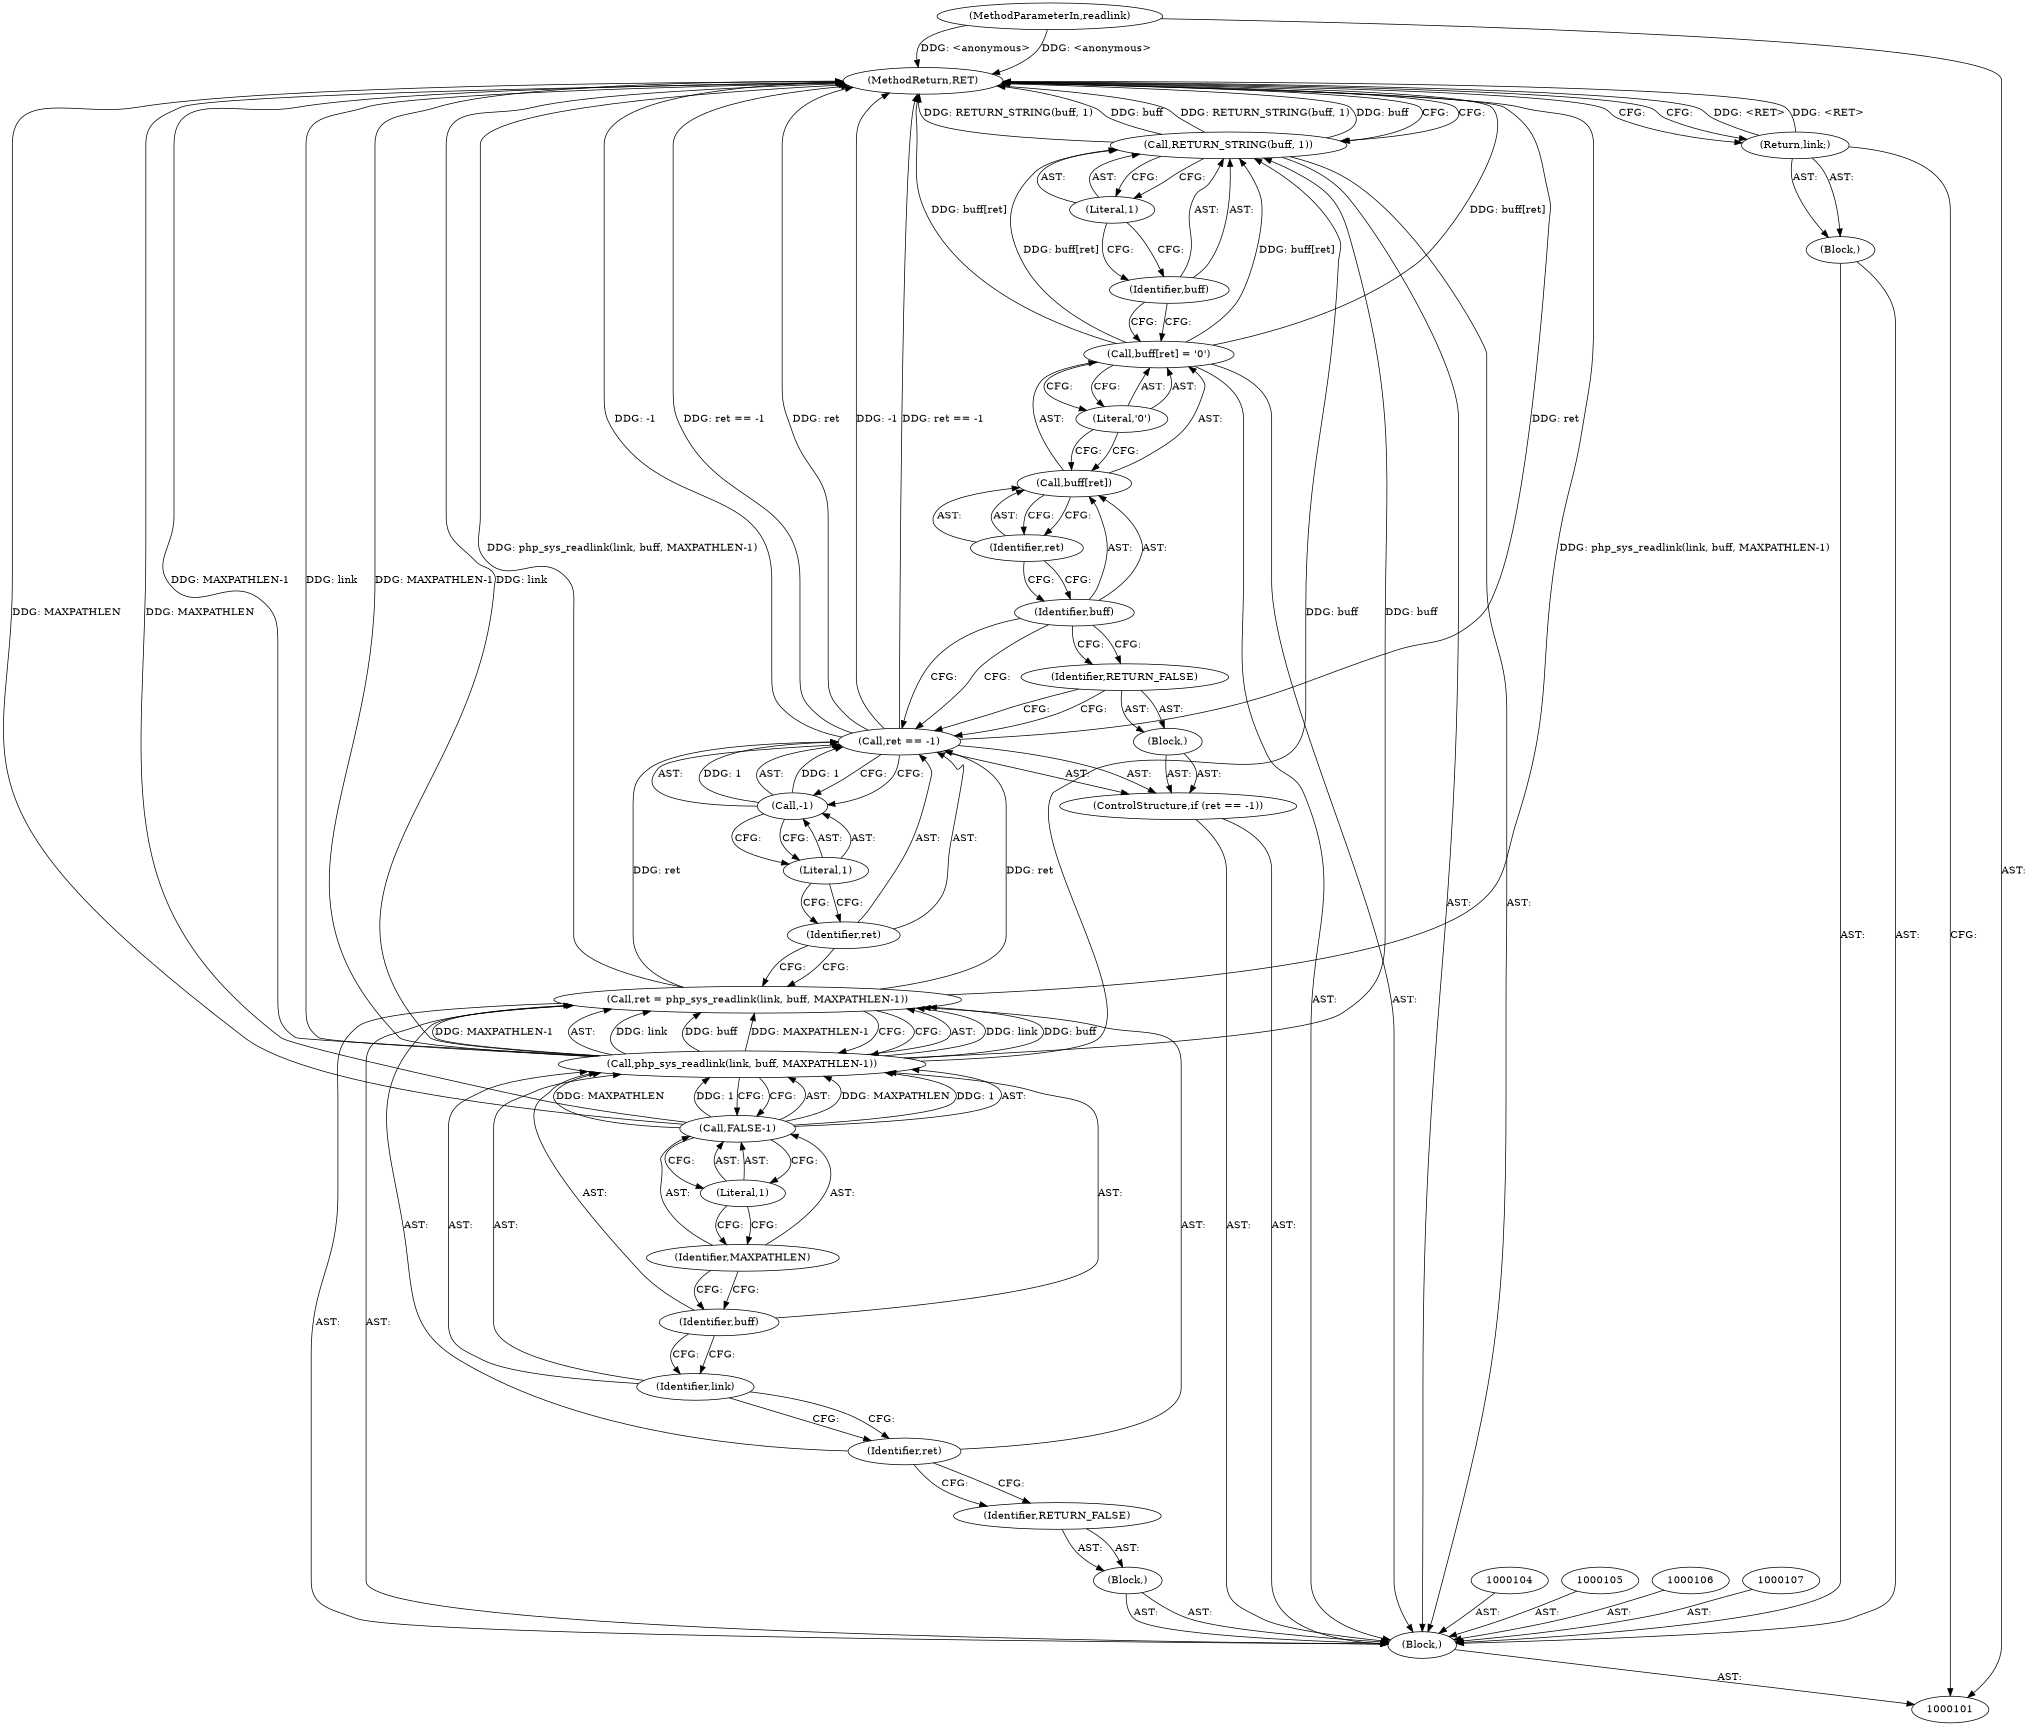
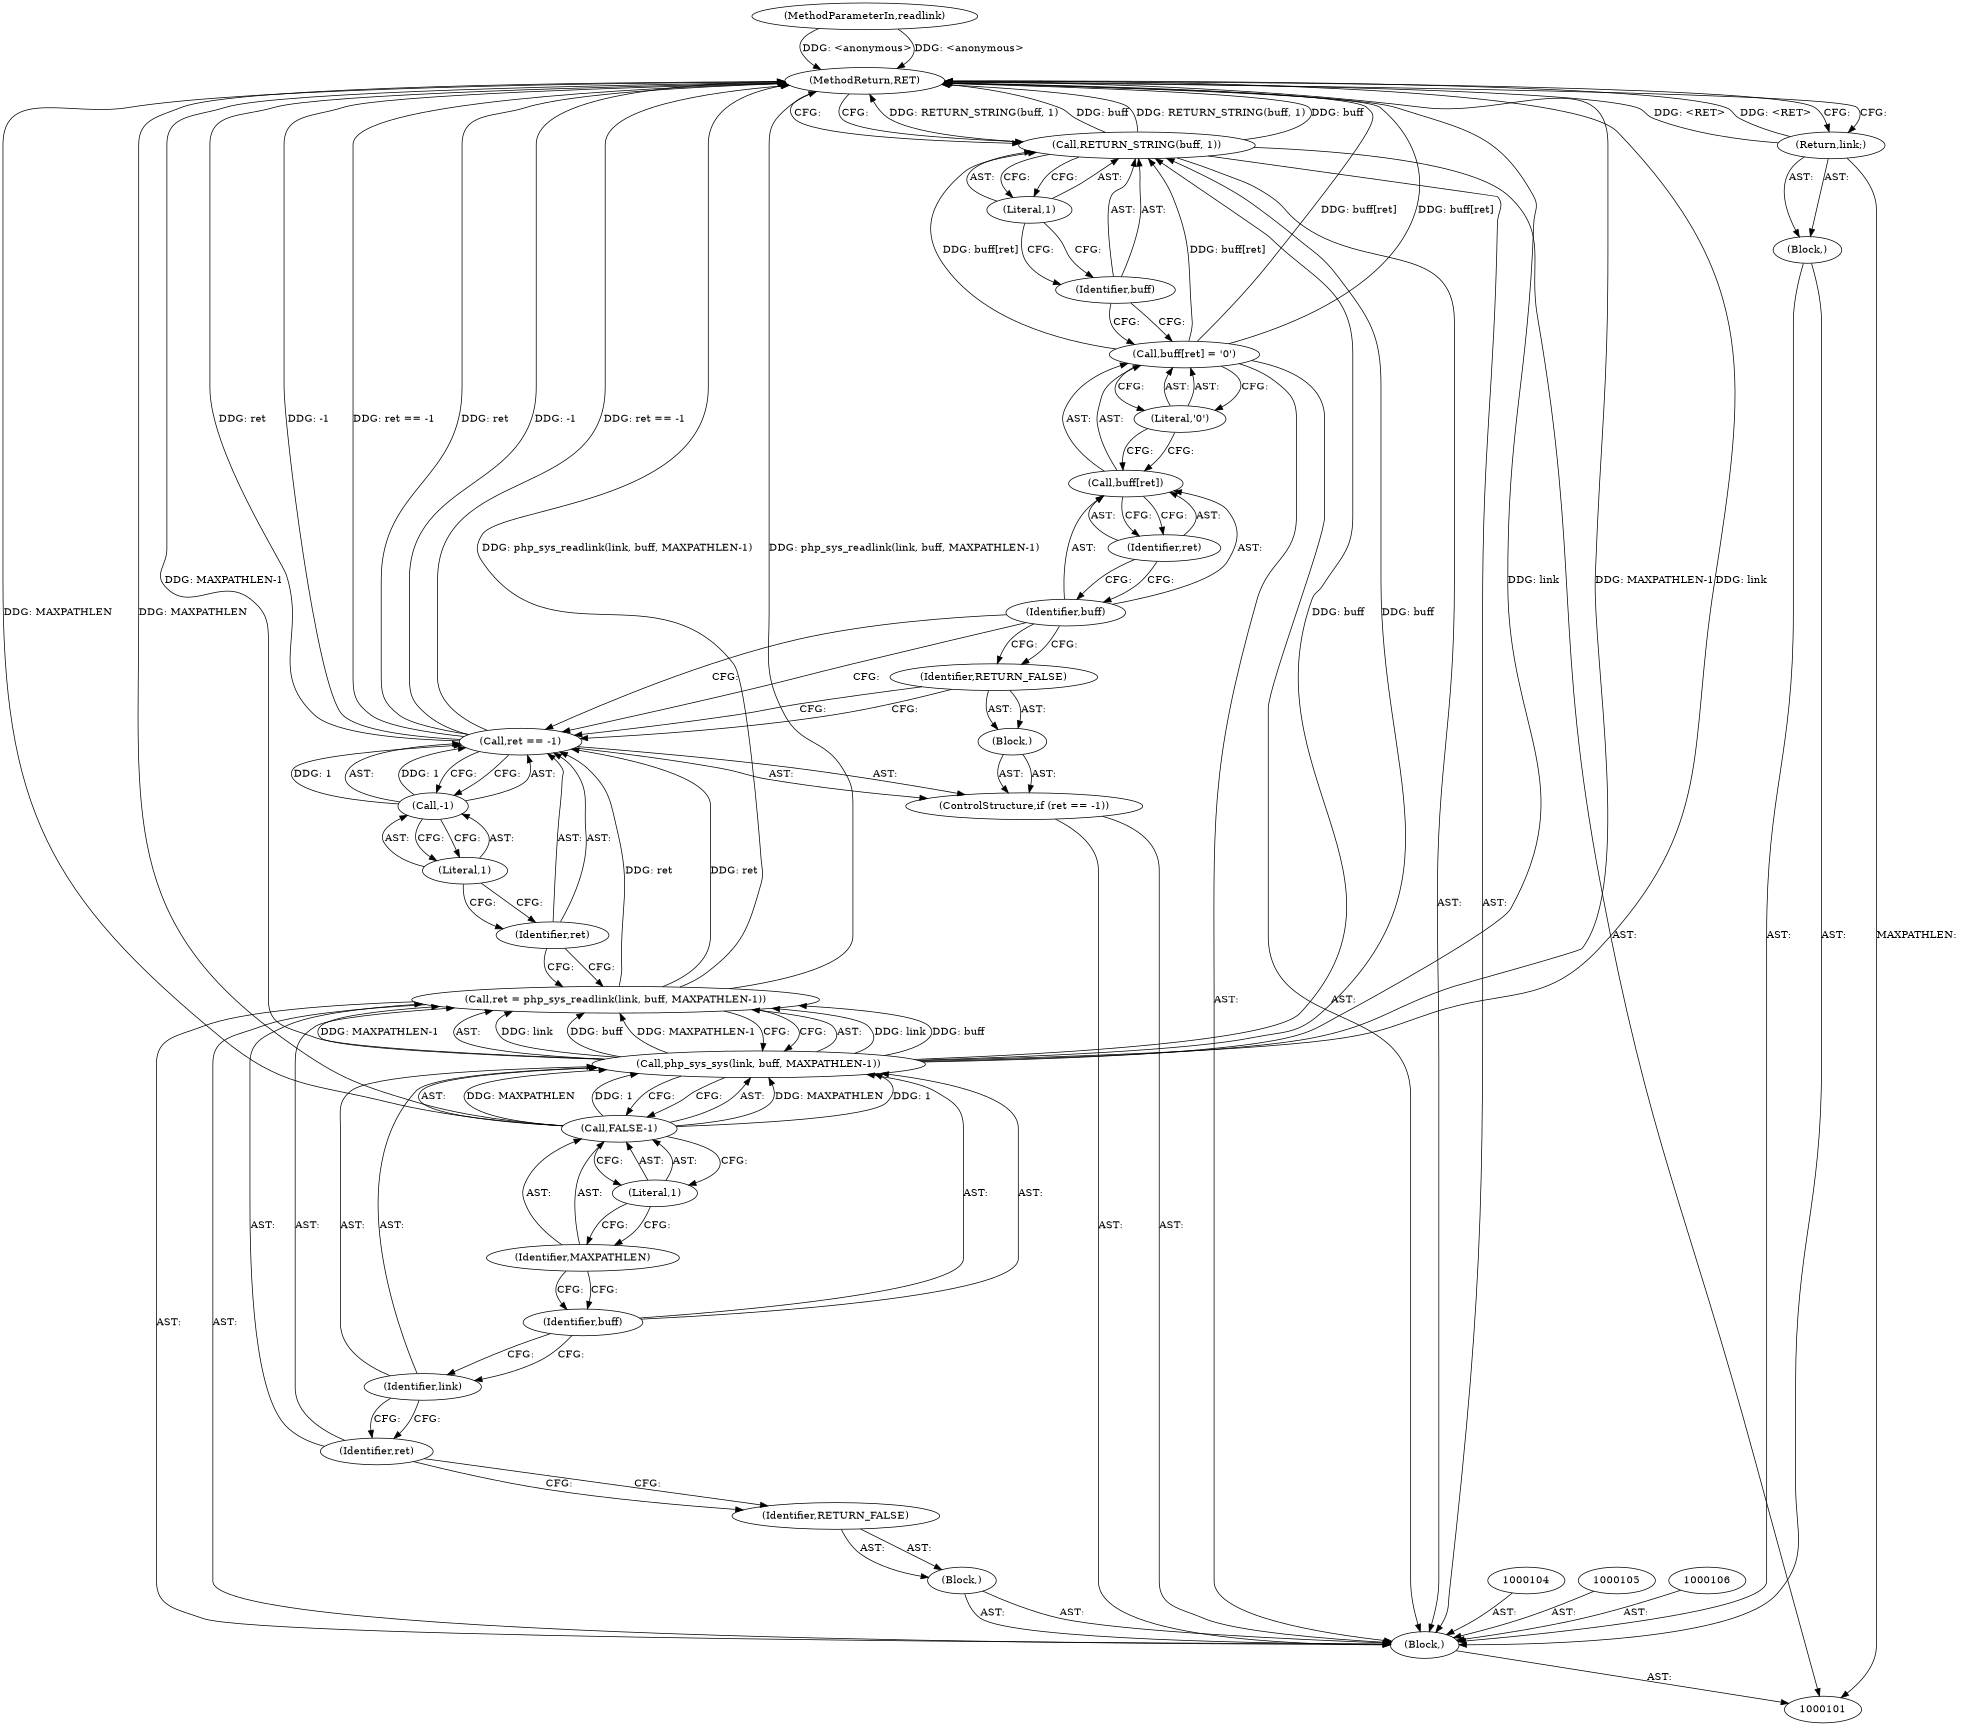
(2001, 468) -> (1590, 821)
(1965, 935) -> (1918, 935)
(742, 1064) -> (759, 1064)
(1781, 1580) -> none
